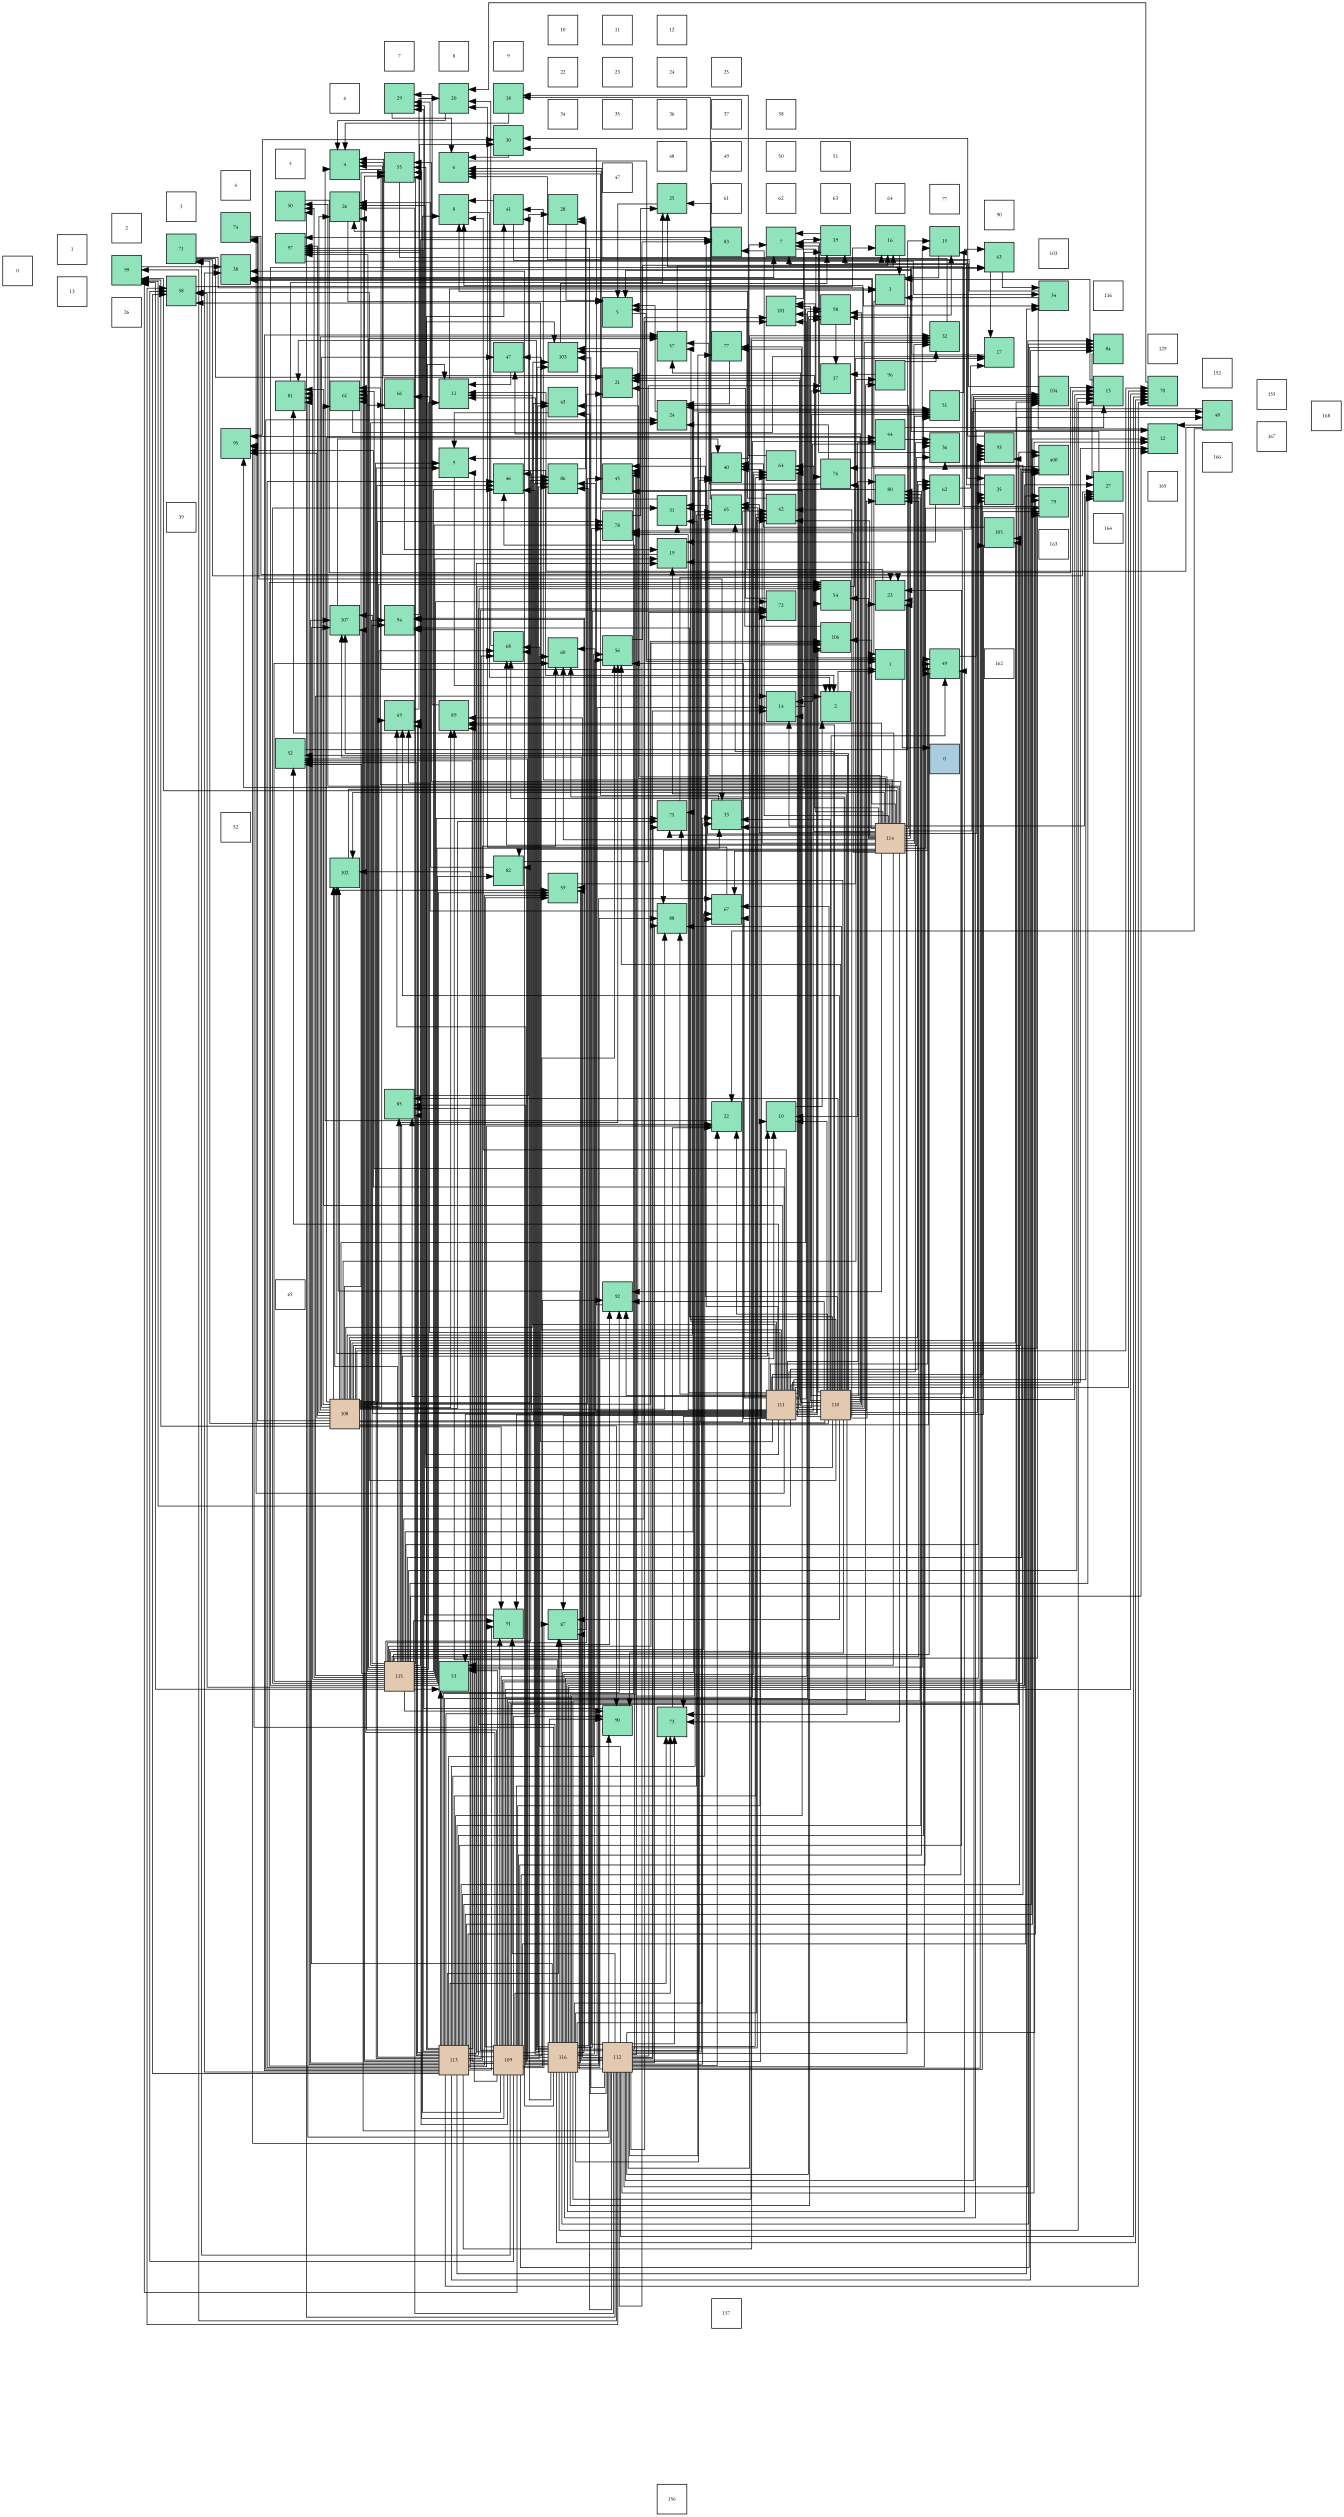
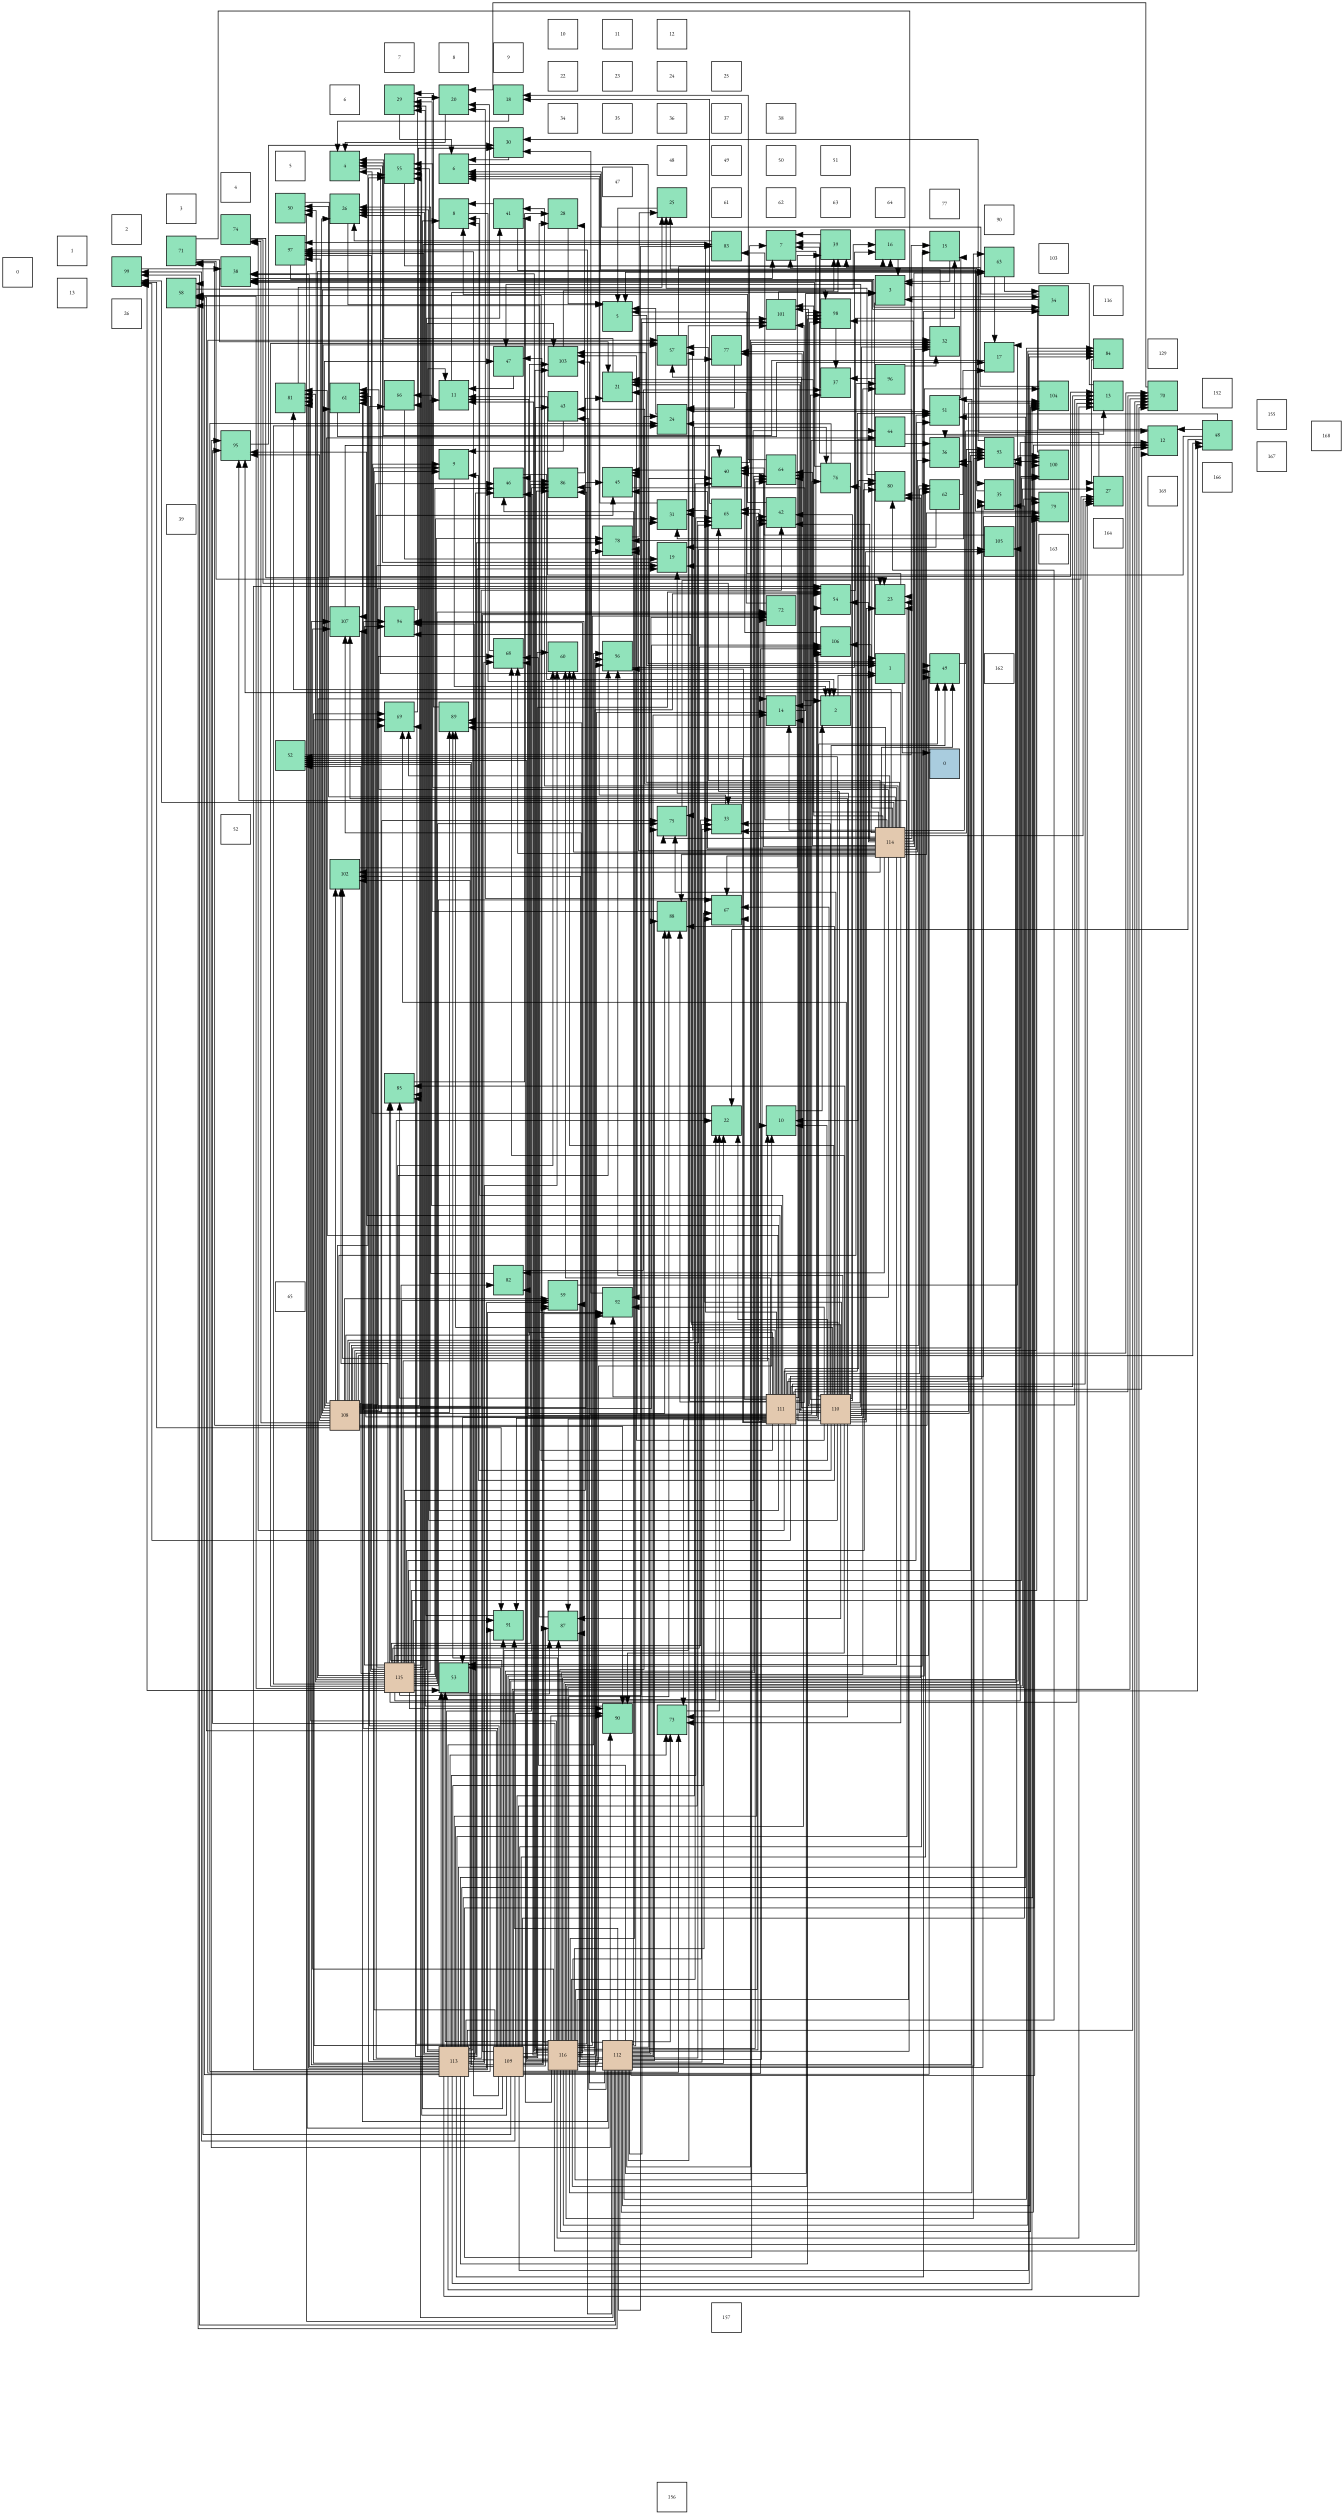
(1054, 460) -> (1054, 465)
(534, 995) -> (420, 935)
